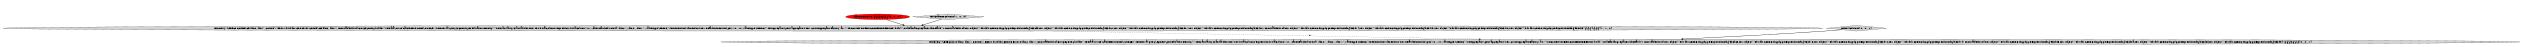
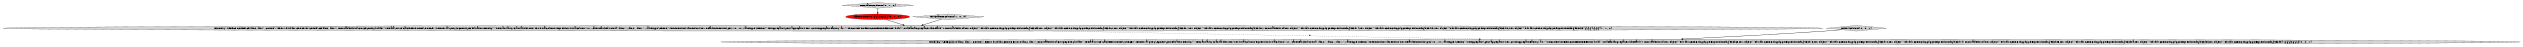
none -> (878, 5)
